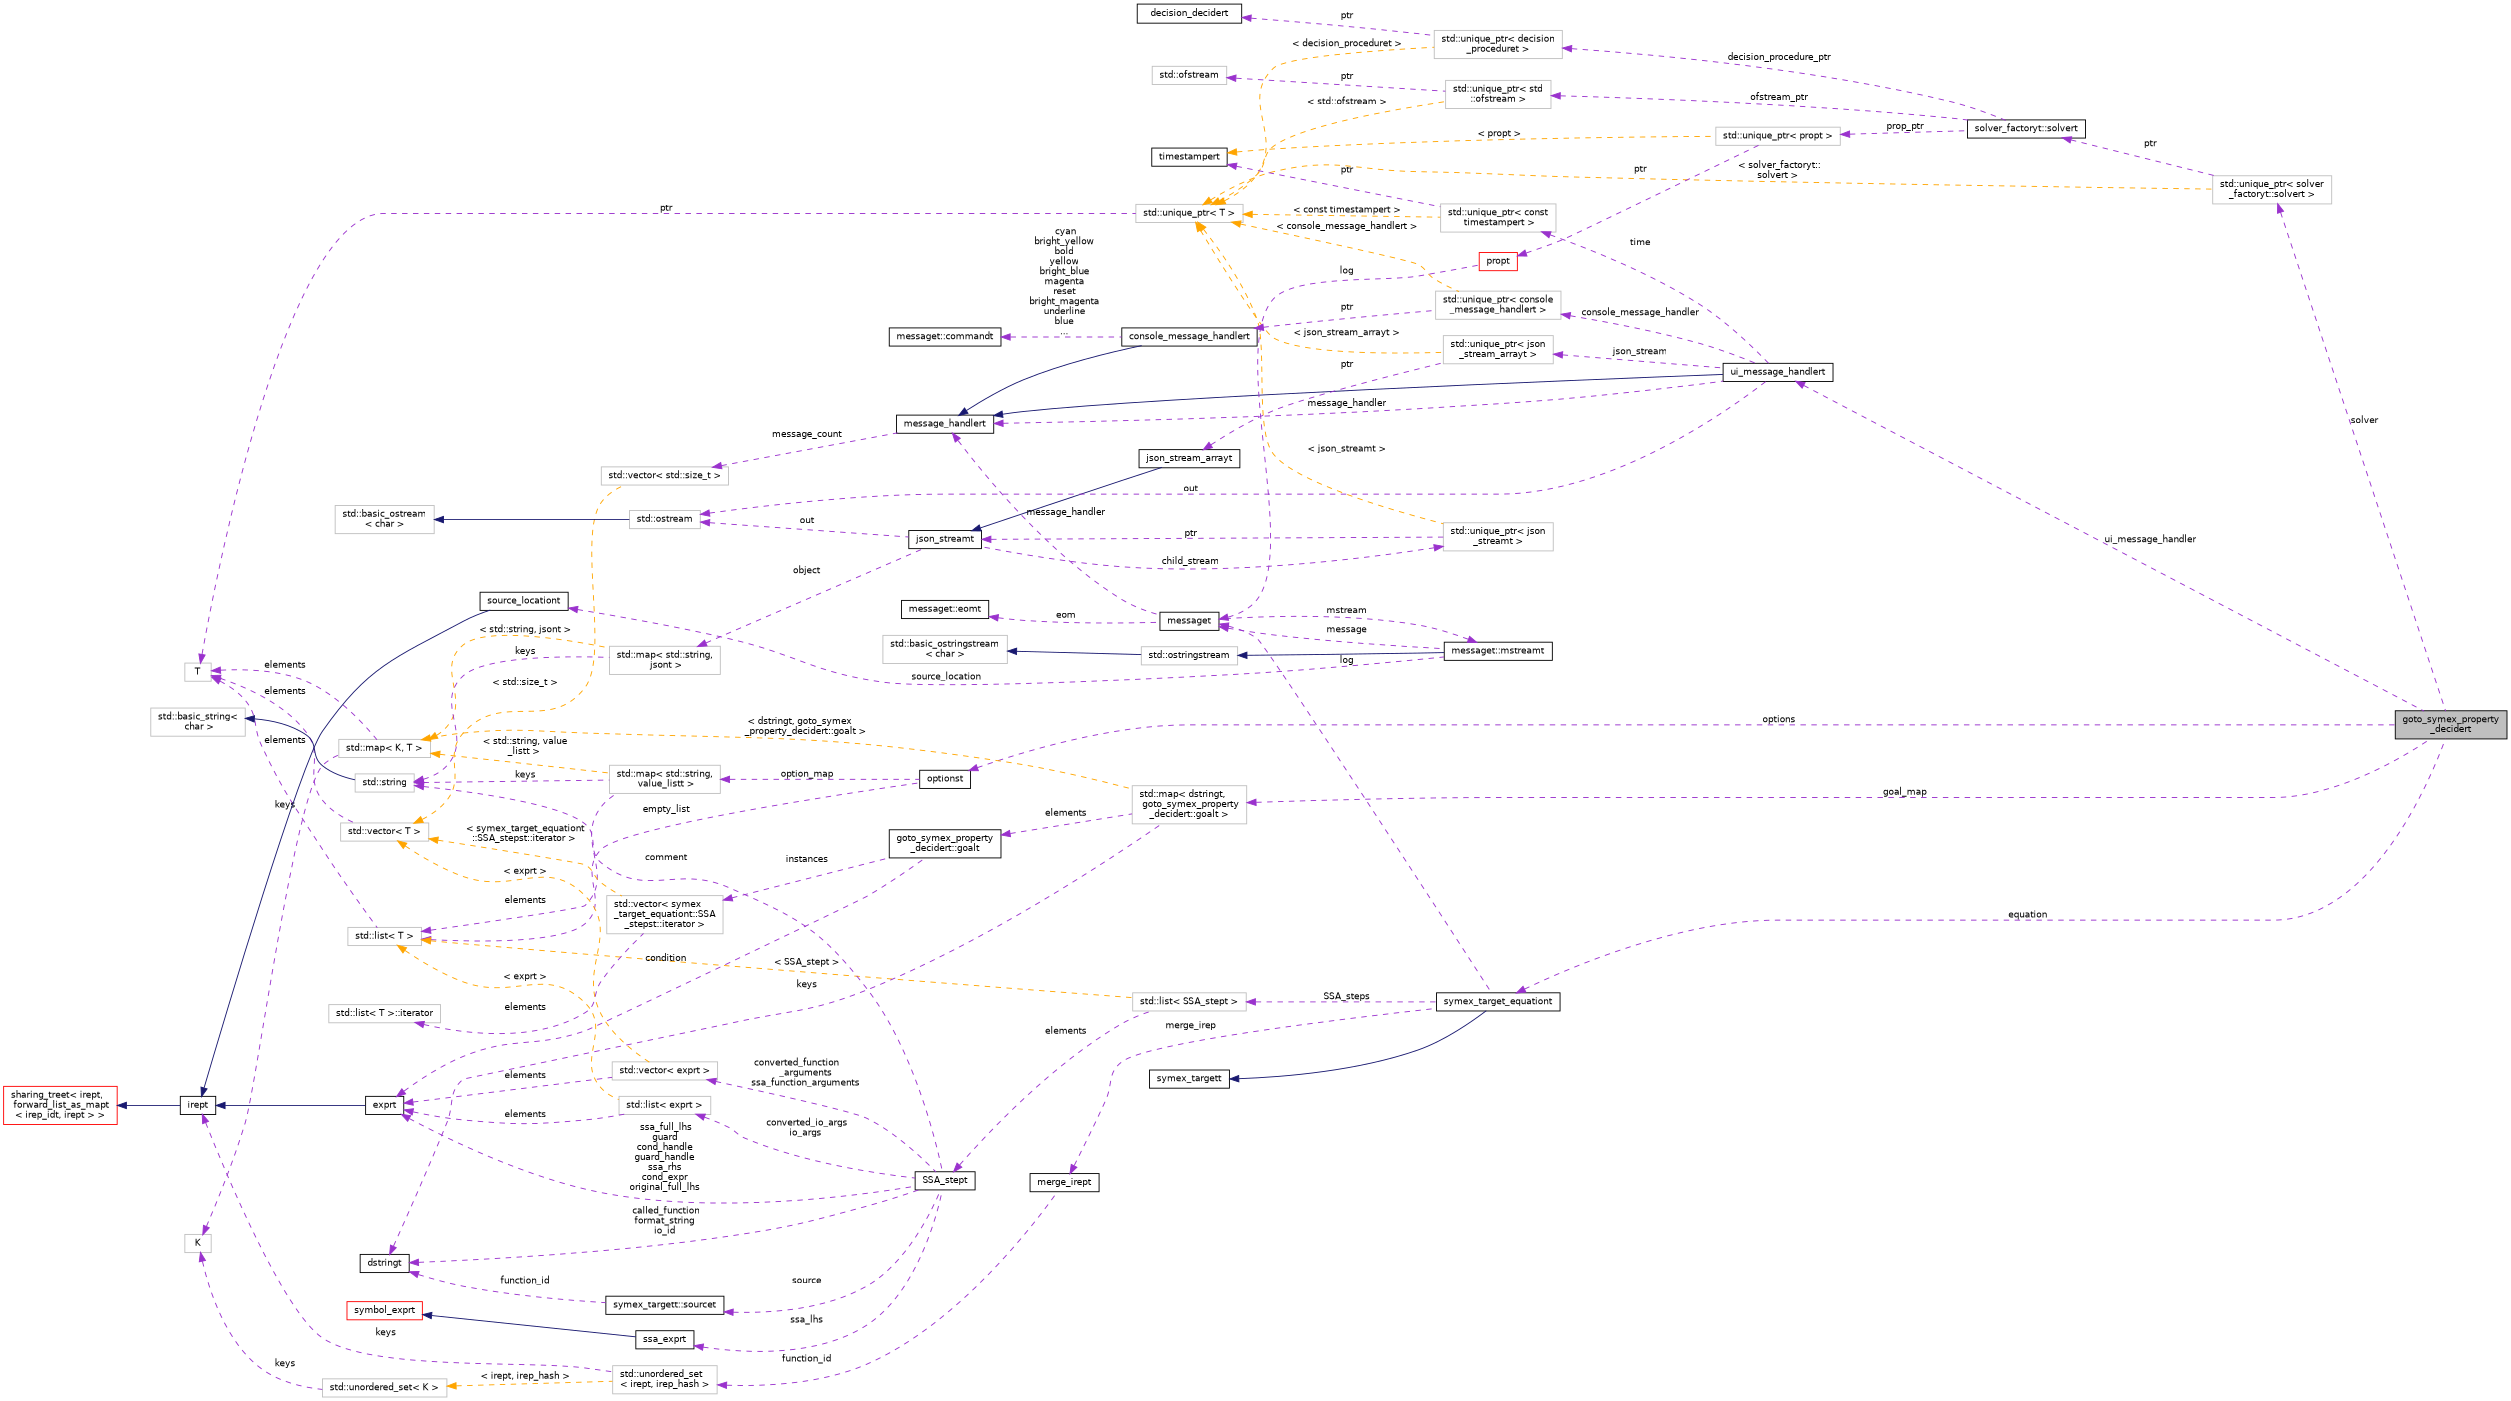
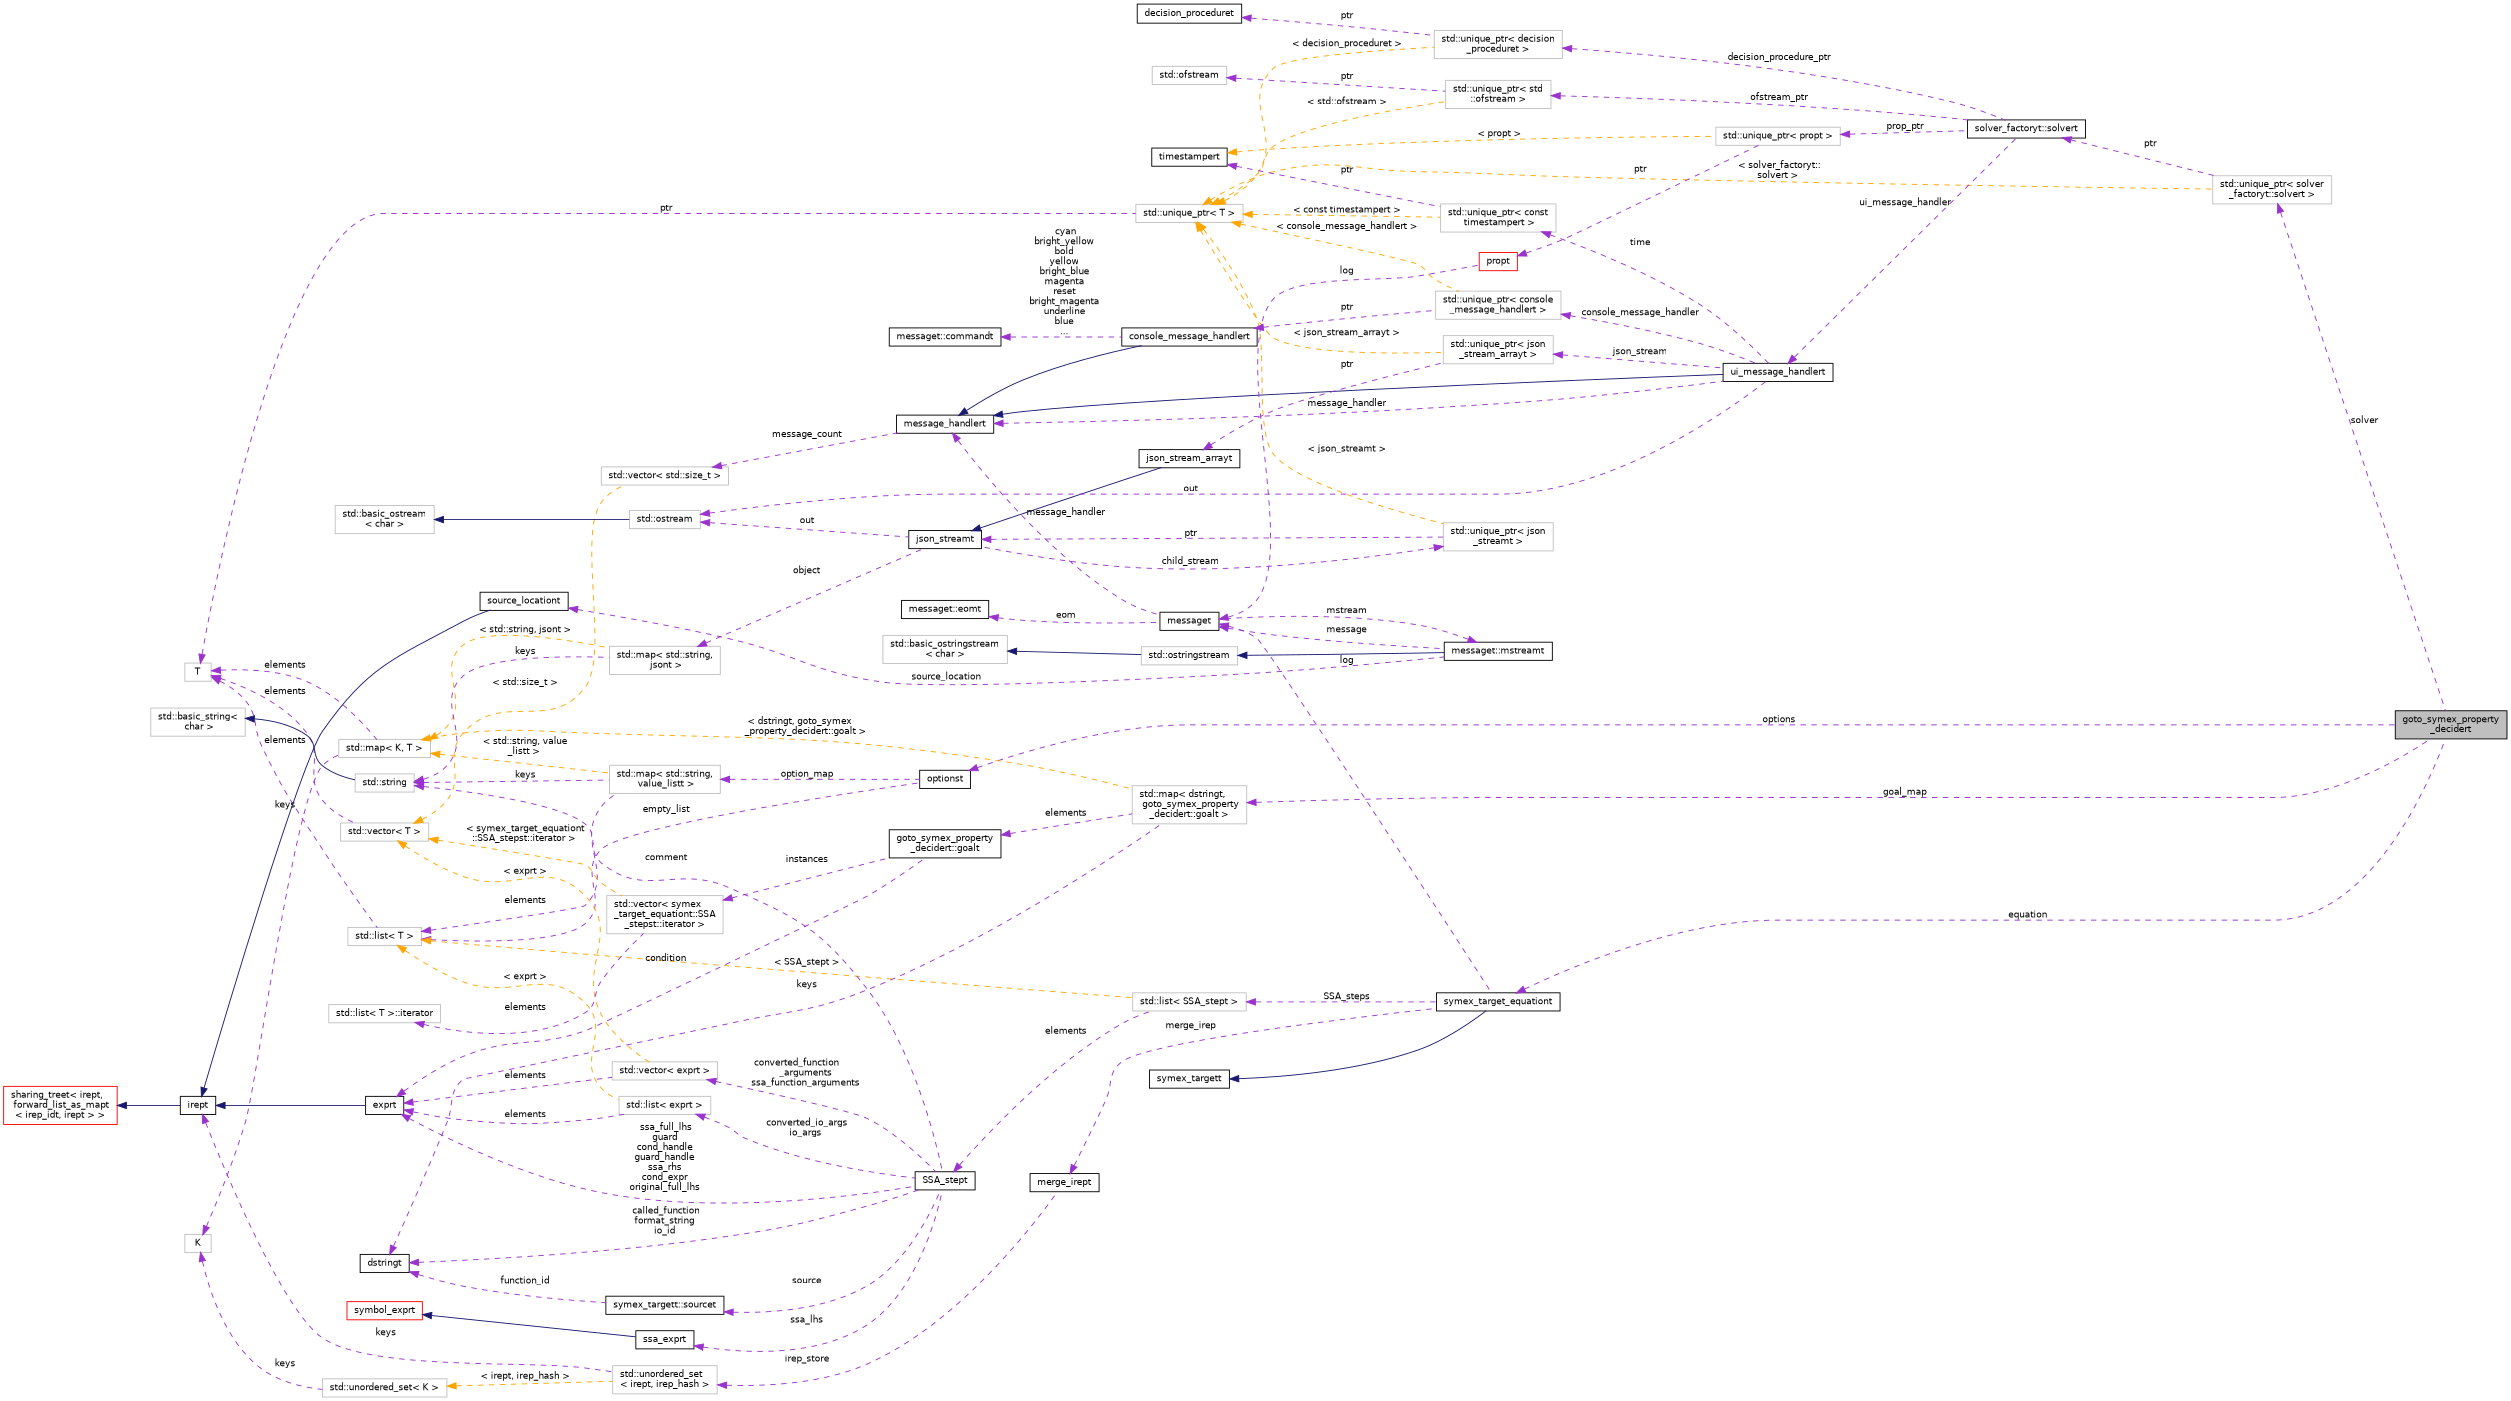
(1189, 14) -> (1189, 14)
(2114, 548) -> (1906, 247)
(806, 1359) -> (806, 1359)
